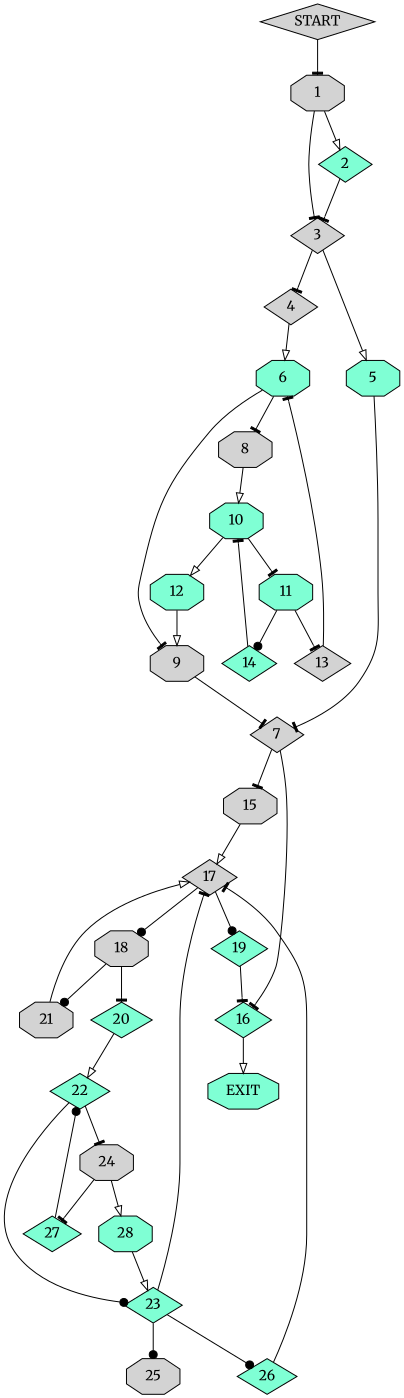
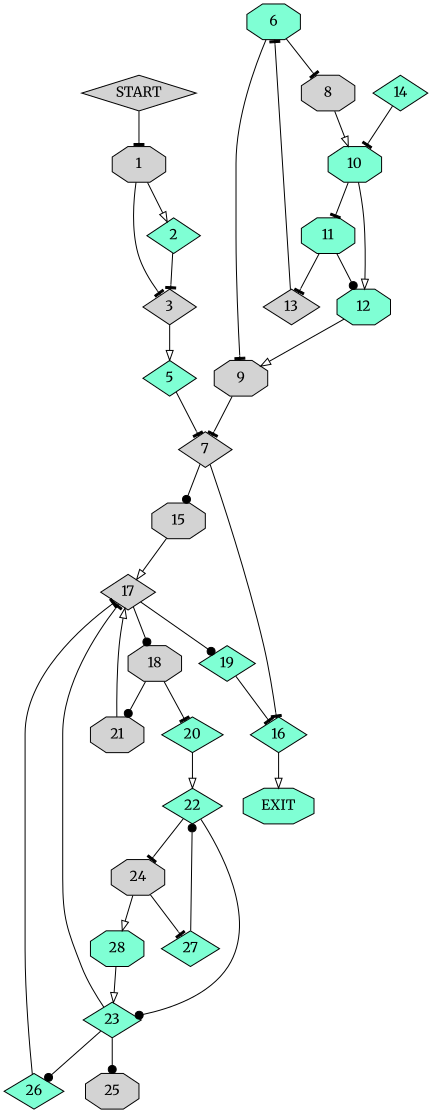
(291, 307) -> none
(373, 378) -> (170, 378)
(268, 626) -> (344, 268)
(265, 767) -> (194, 480)
